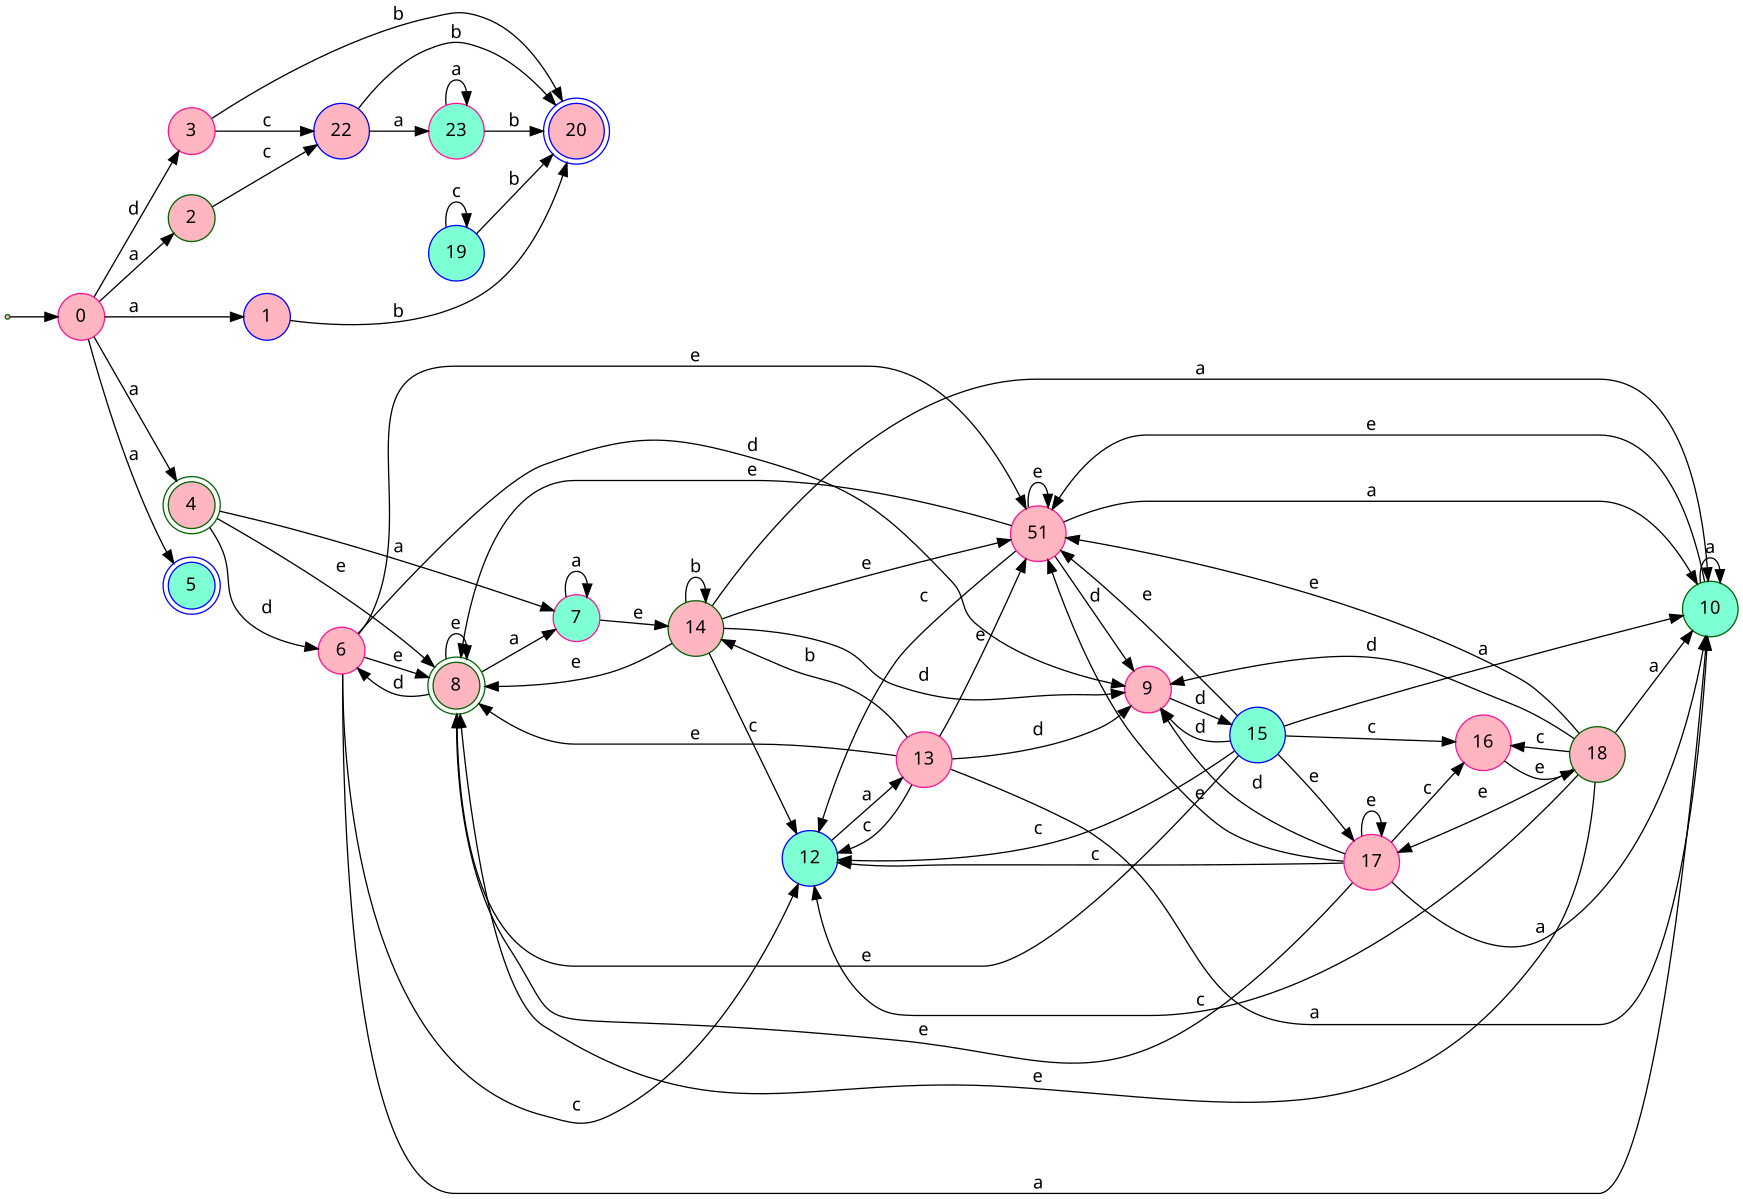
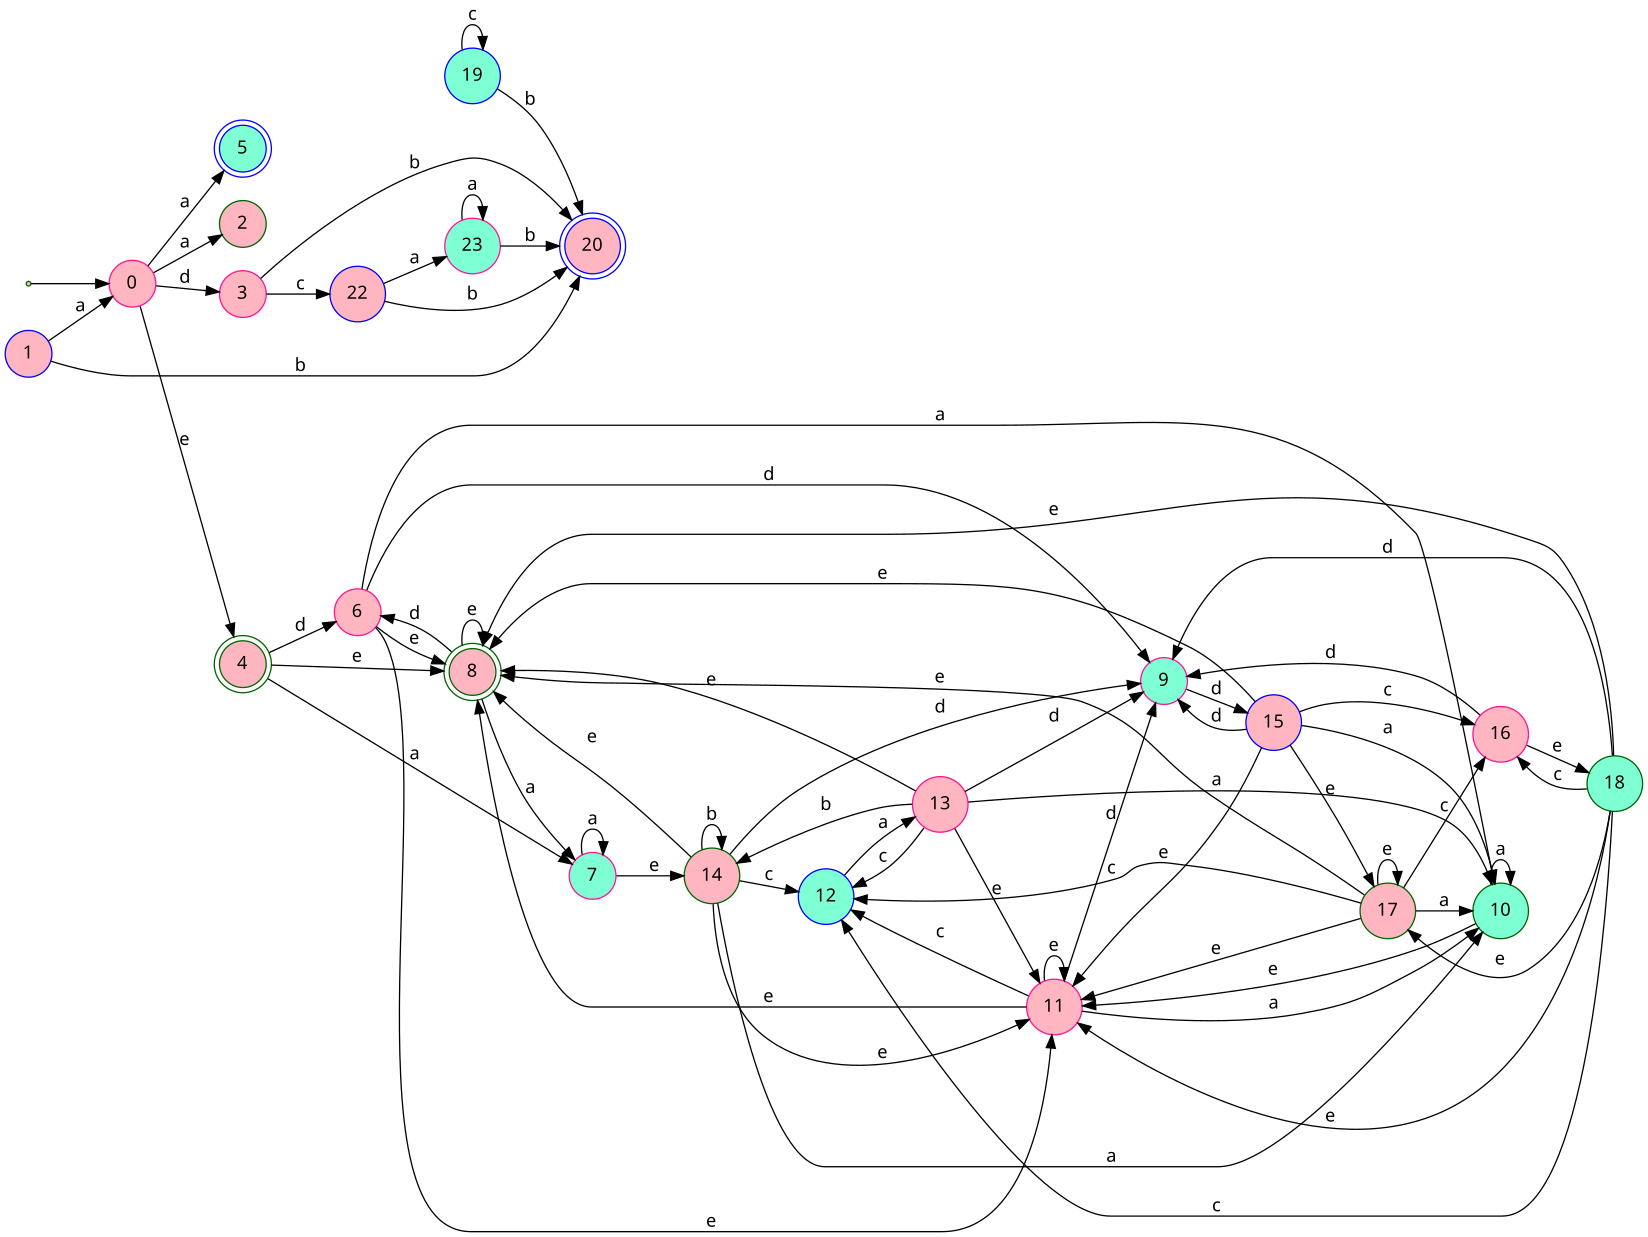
(259, 179) -> none
(168, 317) -> (75, 323)
(134, 390) -> (185, 440)
(1038, 534) -> (1054, 1007)
(1650, 687) -> none
(1148, 690) -> (1164, 681)
(1258, 735) -> (1274, 723)
(1597, 754) -> (1615, 784)
(1244, 804) -> (1346, 665)
(1053, 842) -> none
(1372, 862) -> (1388, 911)
(474, 1079) -> none
